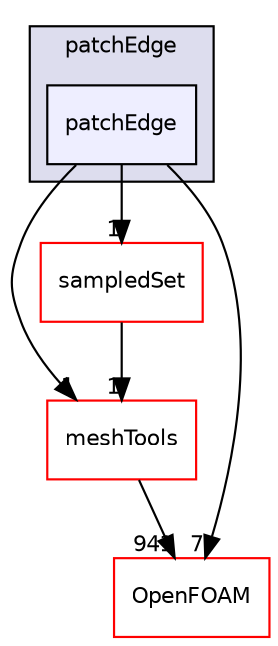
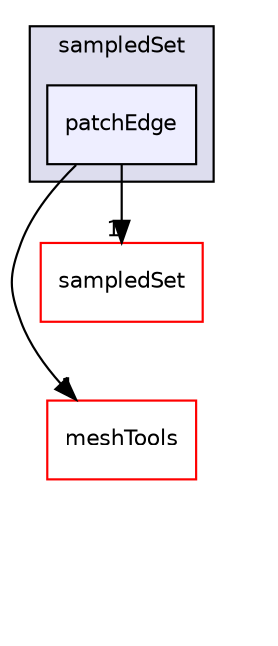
(122, 47) -> (122, 47)
(122, 350) -> none
(192, 598) -> none
